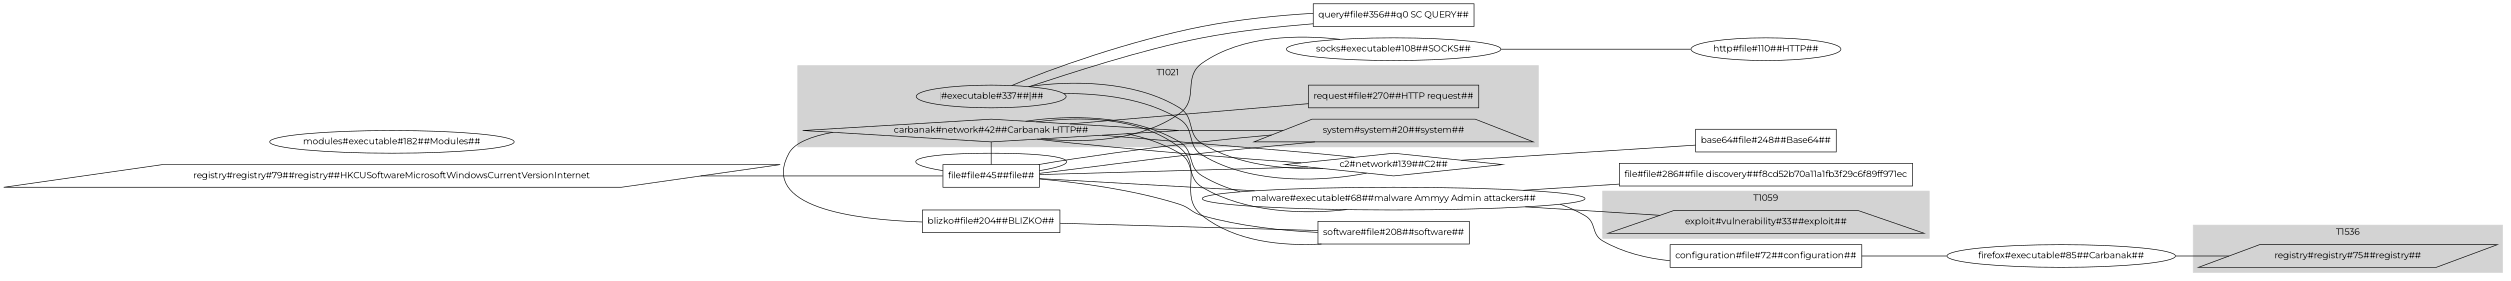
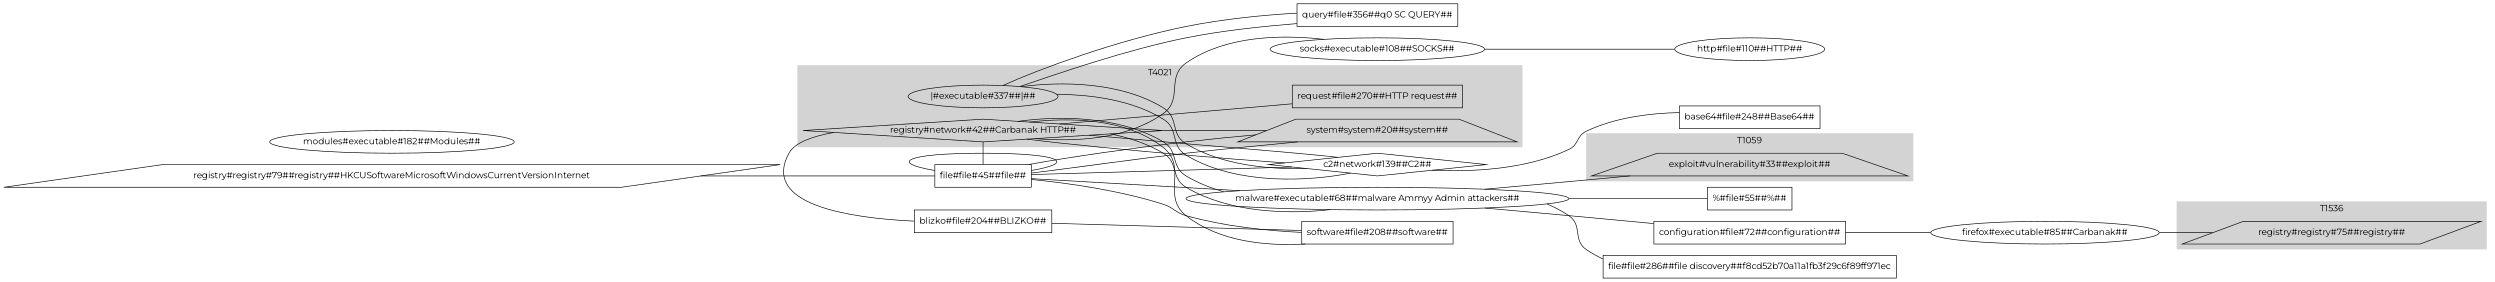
(1168, 73) -> (1160, 73)
(991, 131) -> (983, 131)
none -> (1750, 199)
